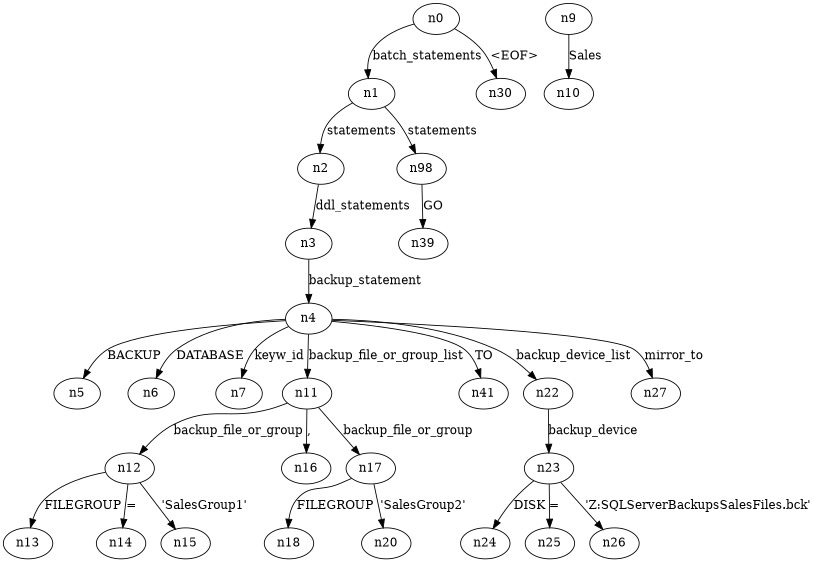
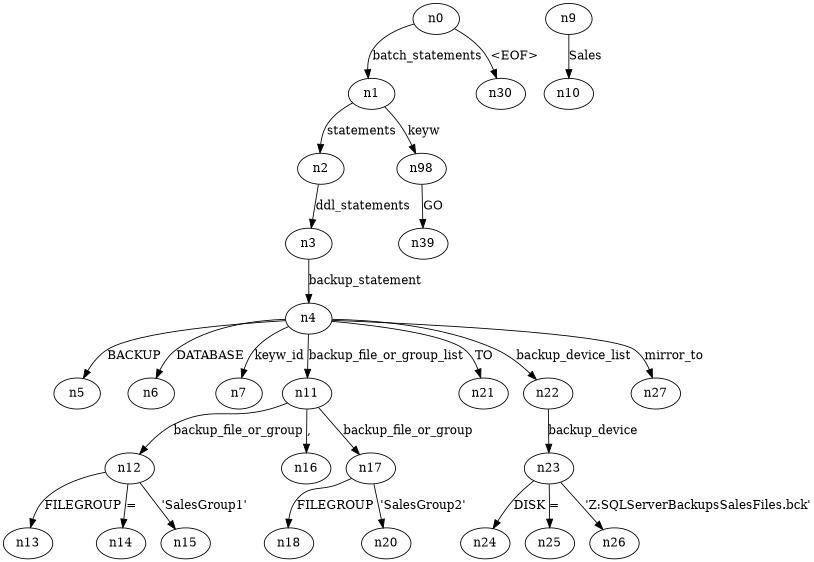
(443, 131) -> (424, 131)
(484, 394) -> (484, 394)
